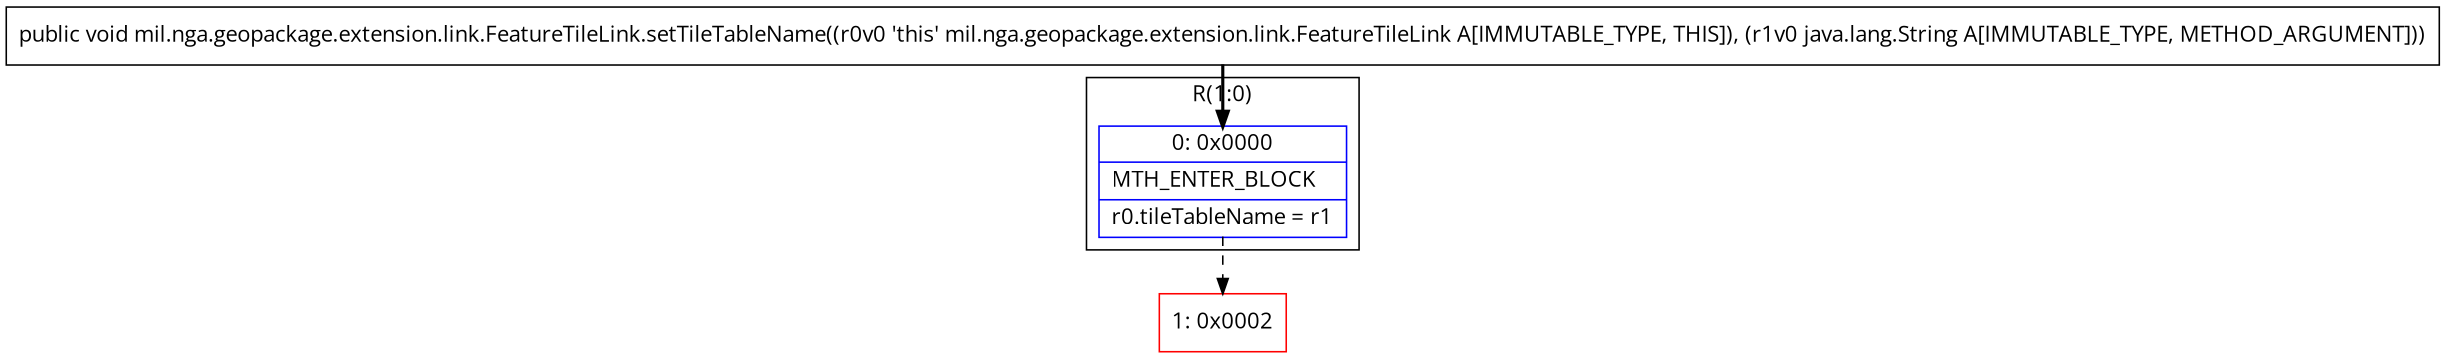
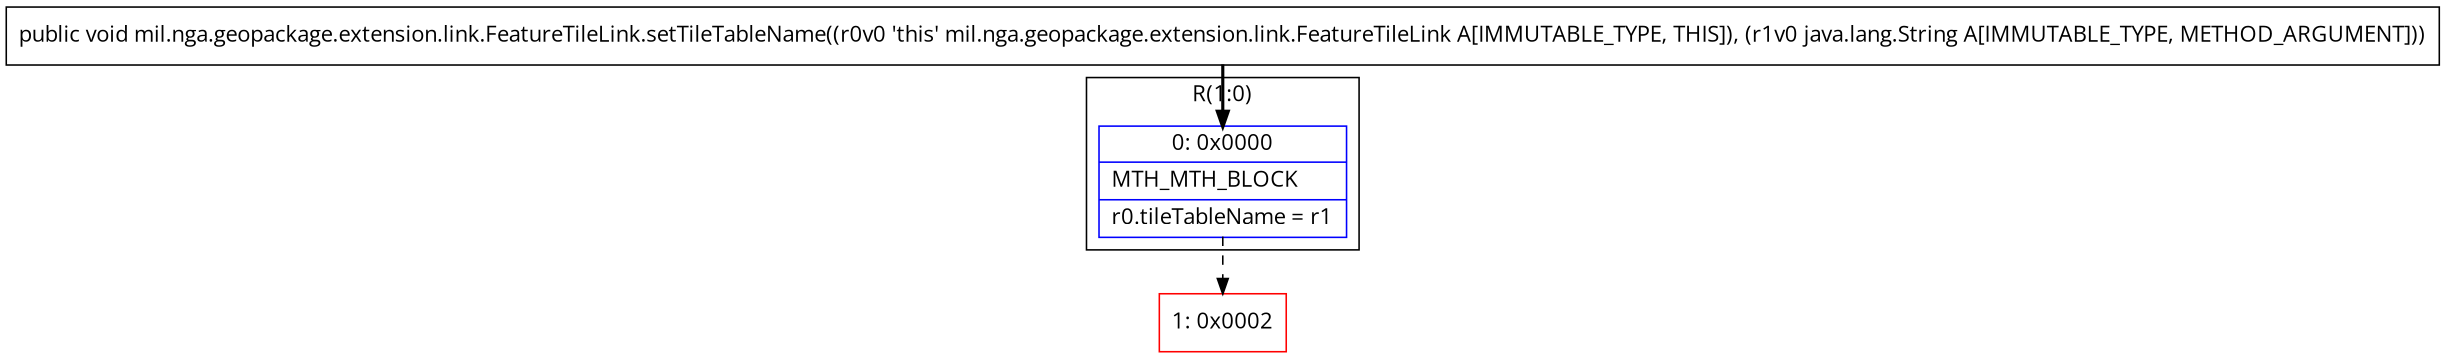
(1213, 180) -> (1205, 180)
